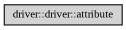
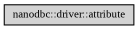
(63, 15) -> (69, 15)
